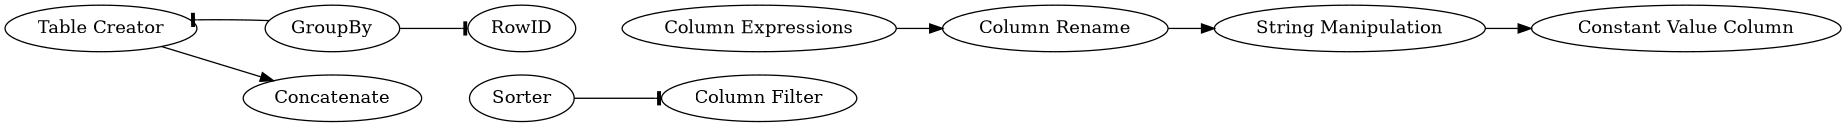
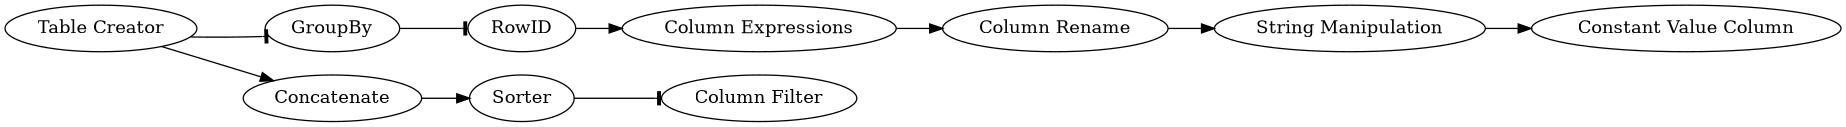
(233, 20) -> (226, 37)
none -> (592, 28)
none -> (439, 98)
